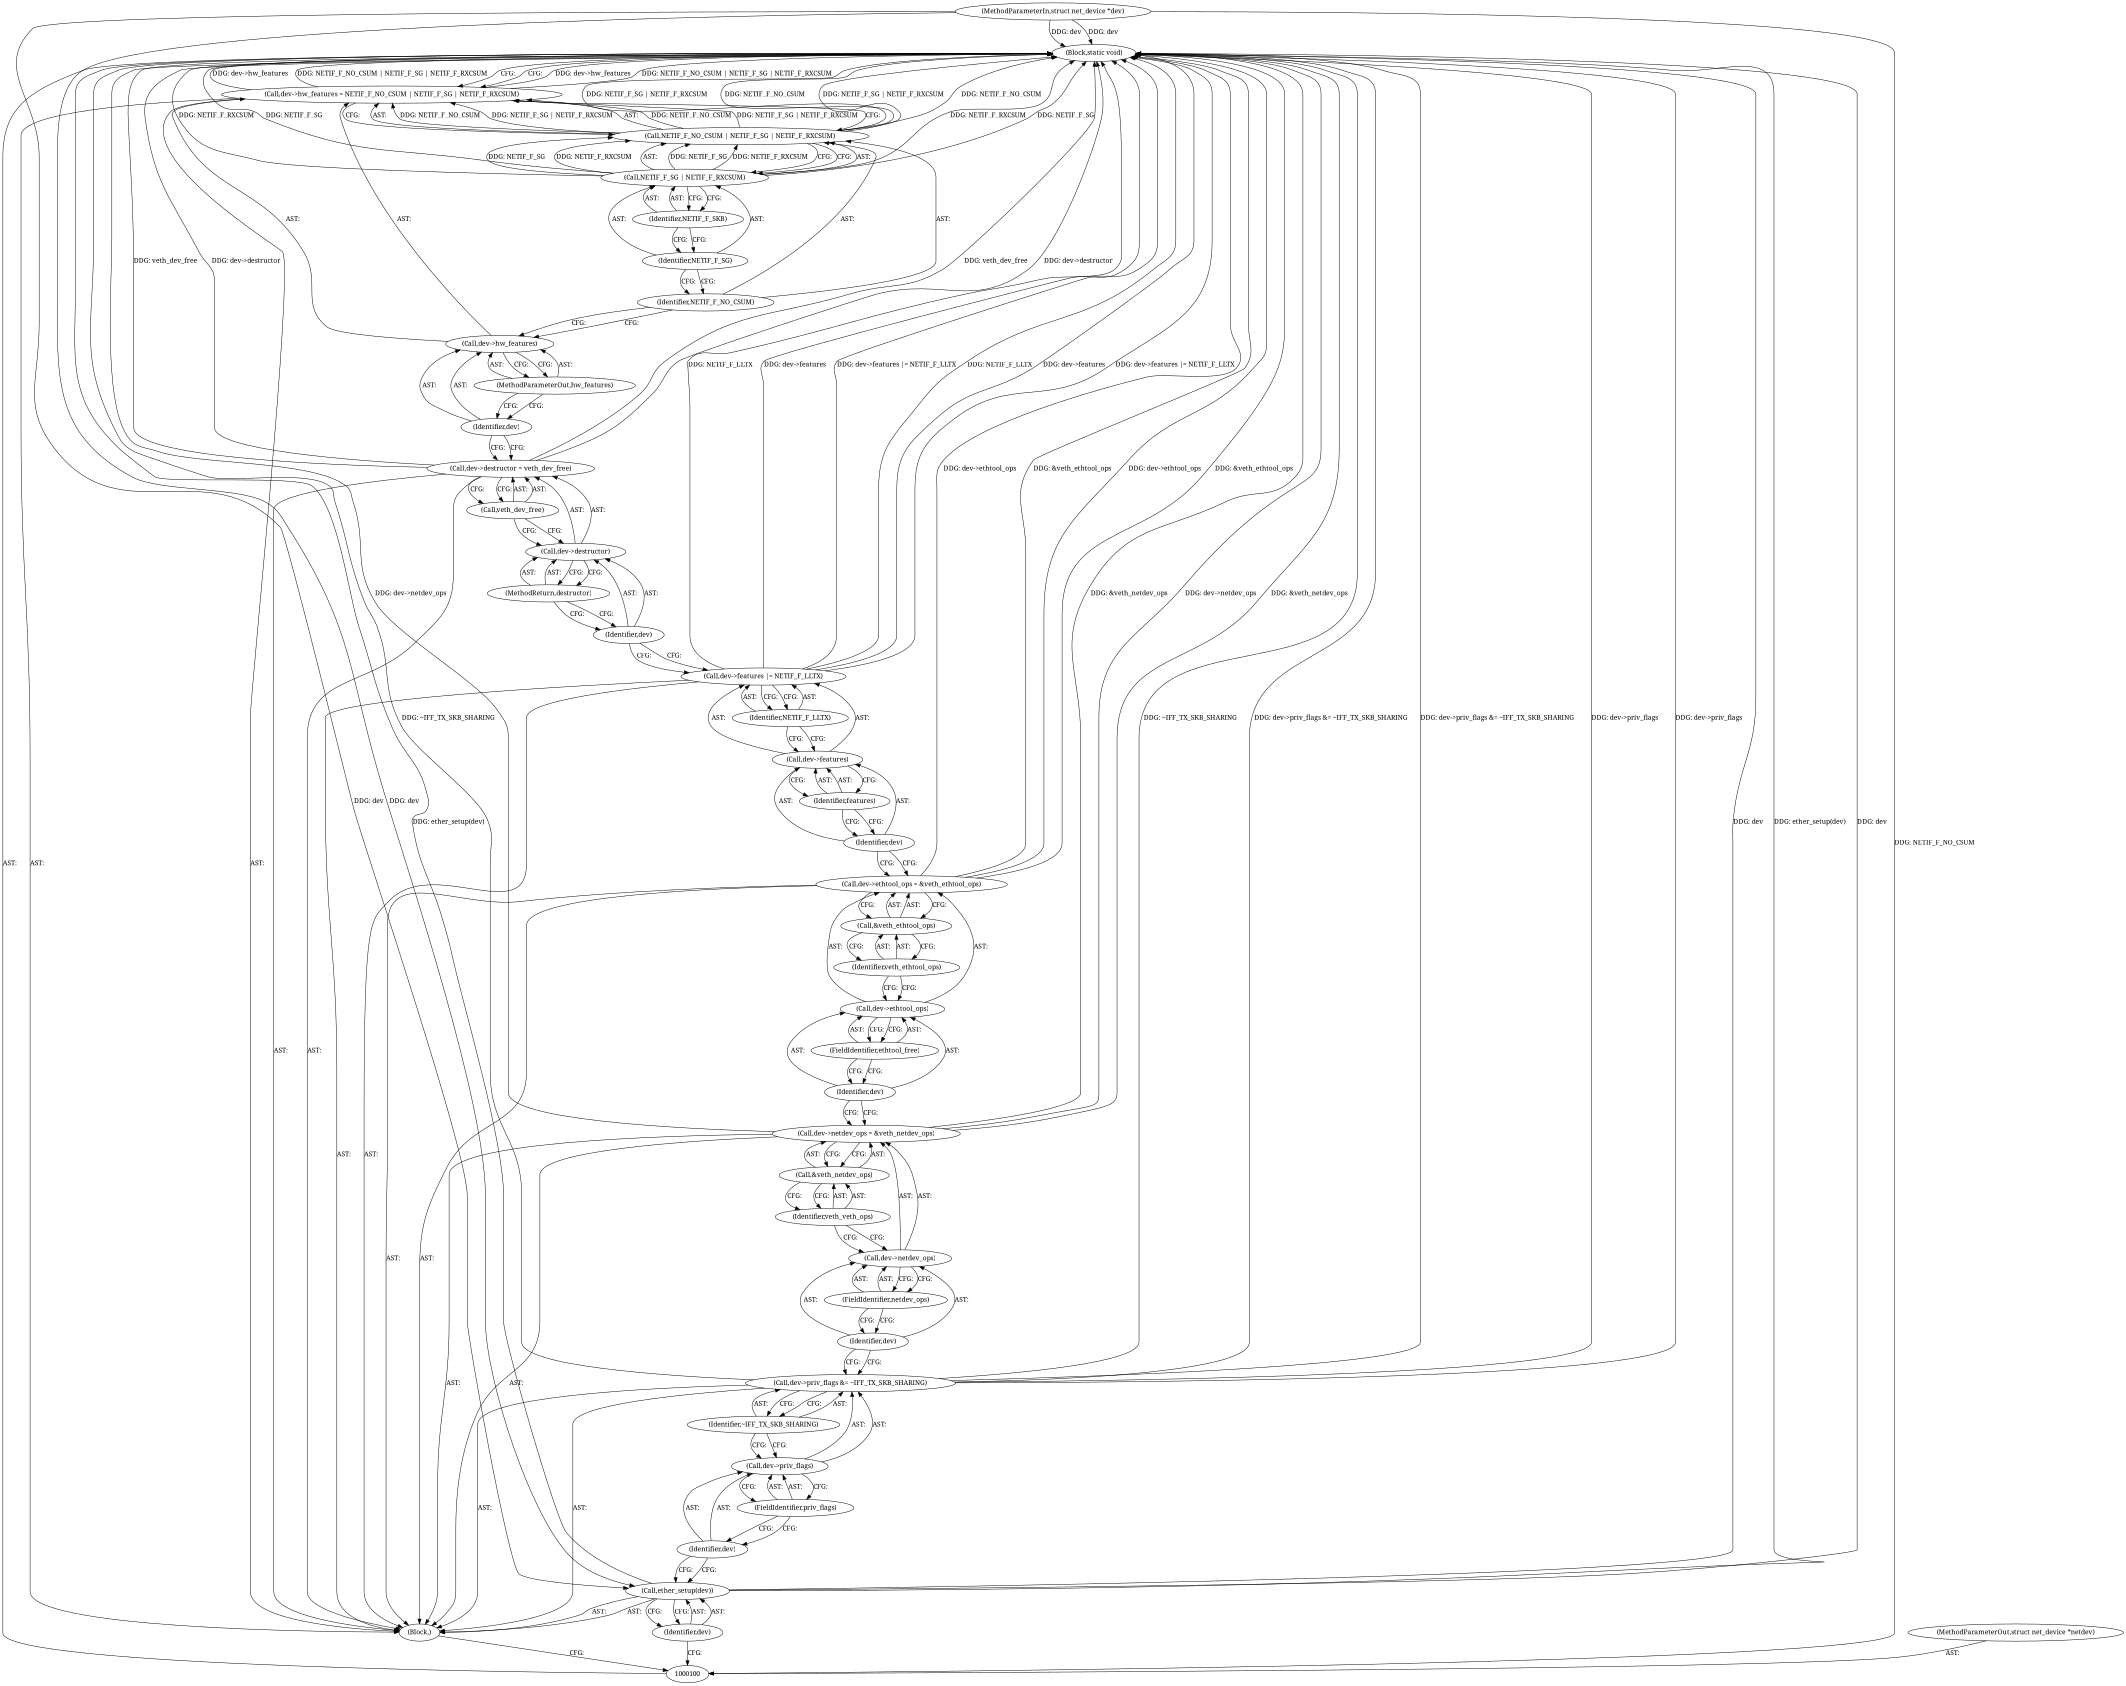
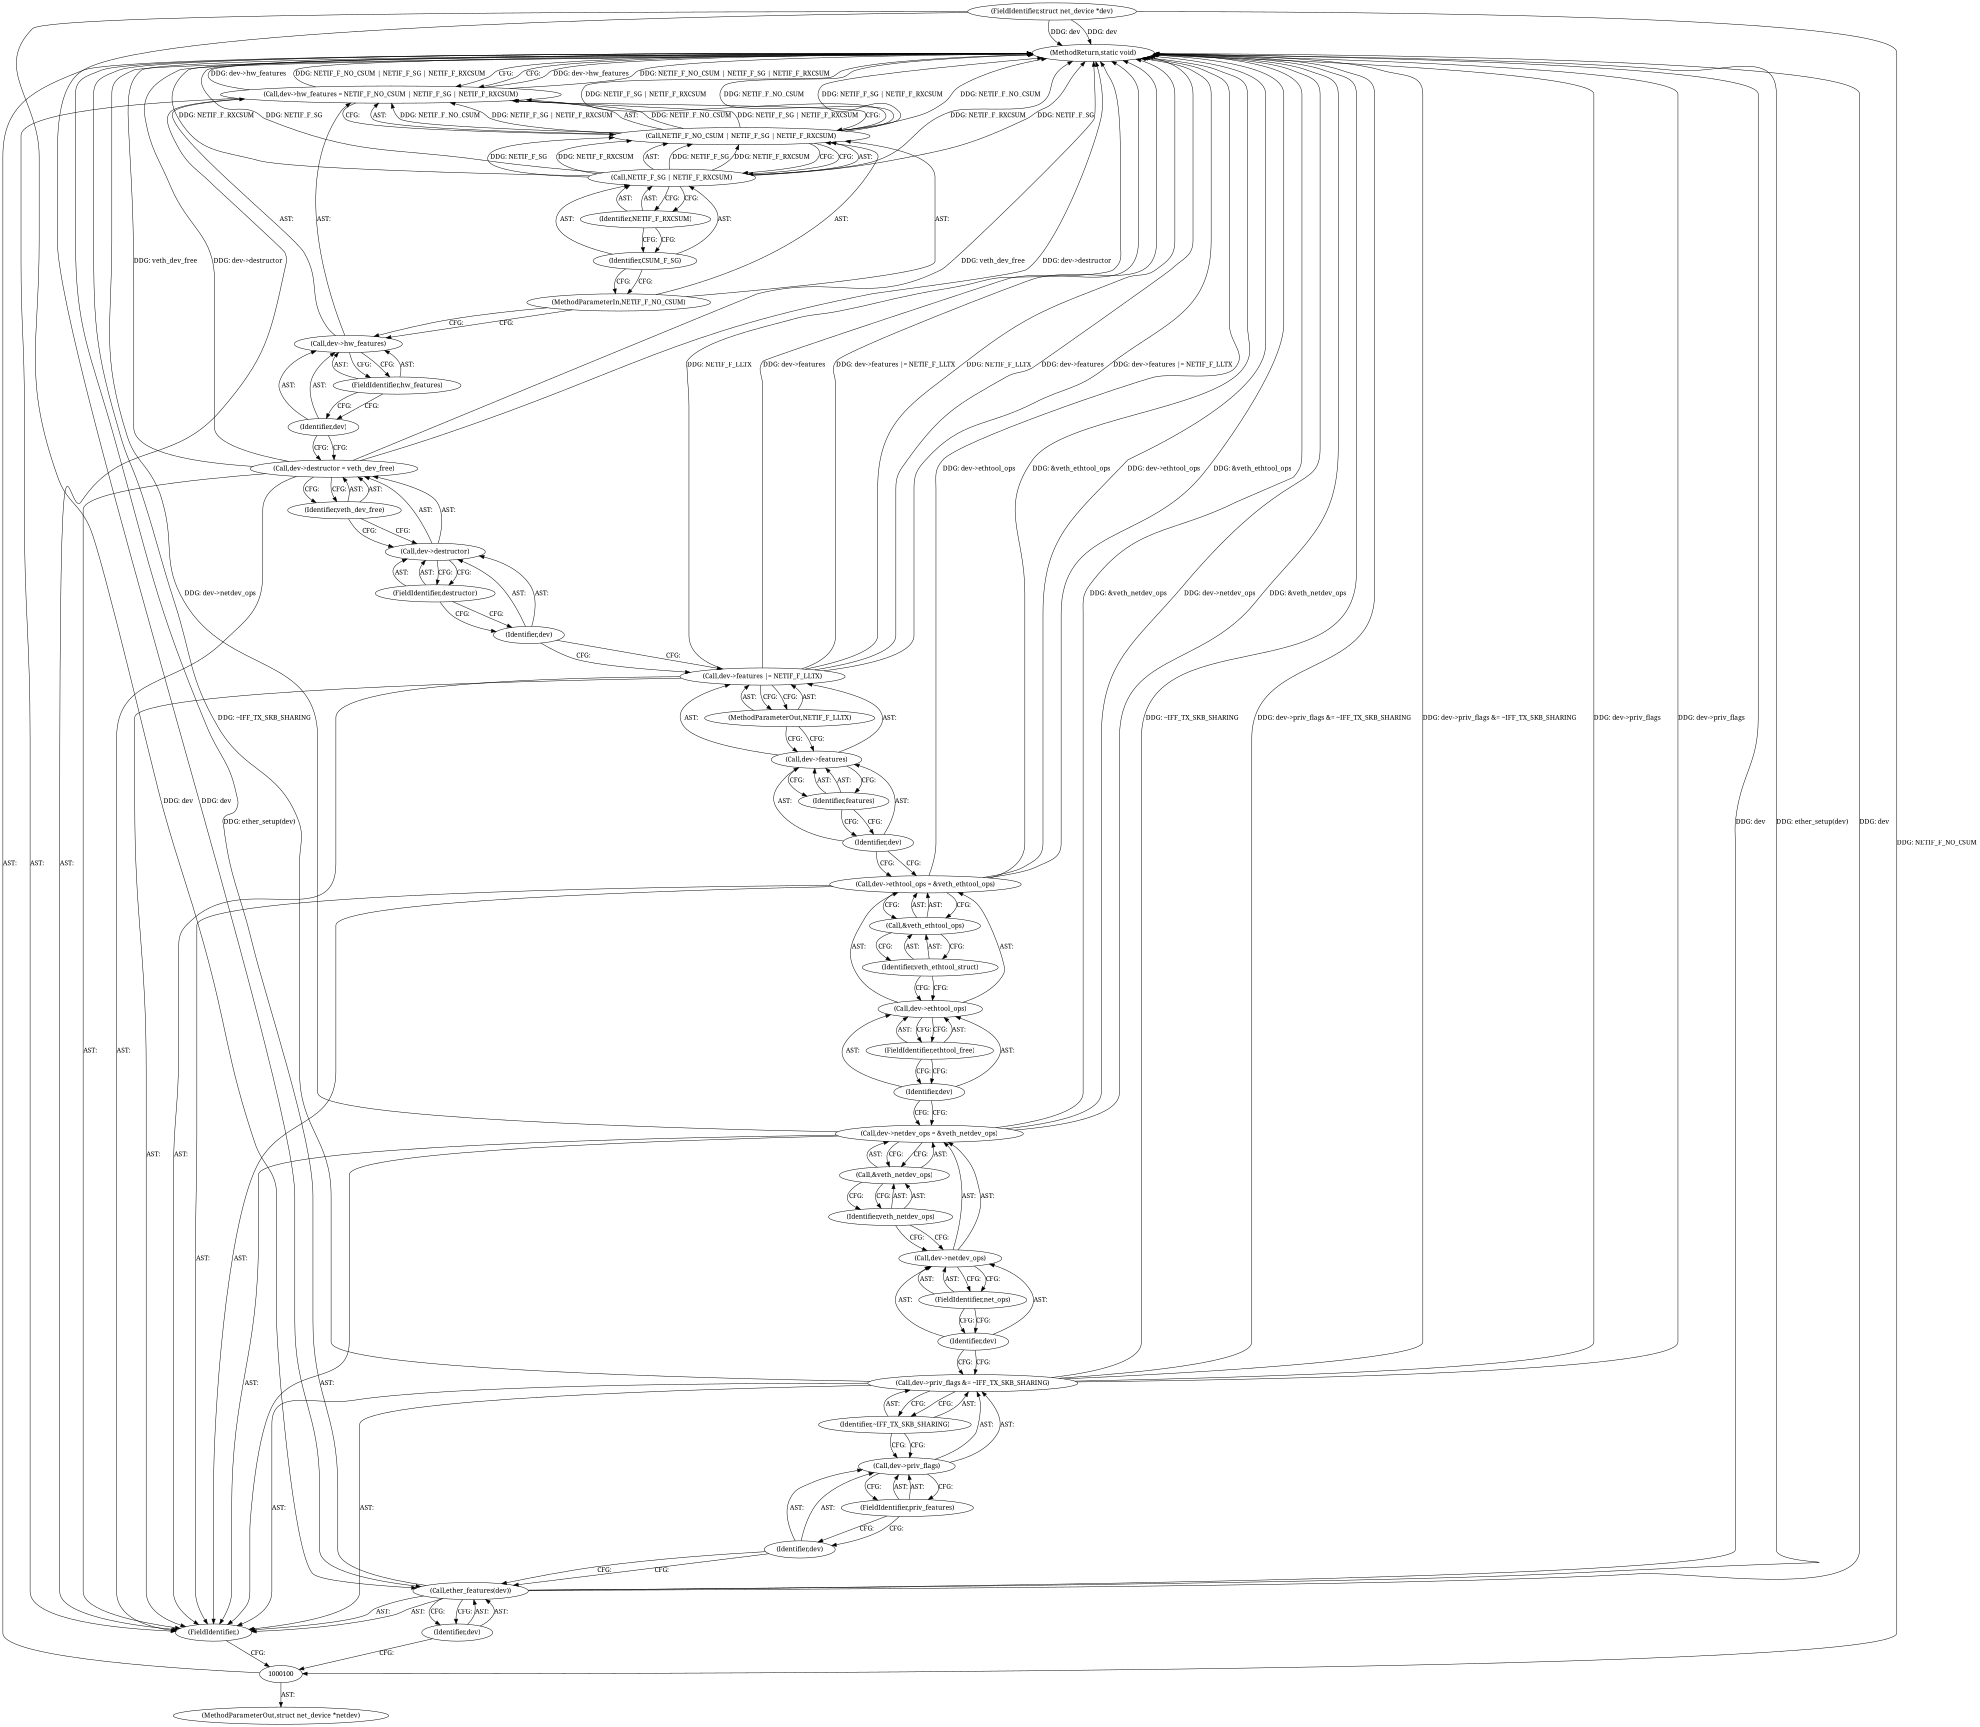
(1053, 11) -> (1052, 11)
(1094, 53) -> (1093, 53)
(688, 219) -> (645, 219)
(695, 261) -> (645, 261)
(706, 302) -> (619, 302)
(555, 386) -> (397, 386)
(513, 510) -> (344, 510)
(548, 593) -> (435, 593)
(790, 718) -> (790, 718)
(897, 967) -> (930, 967)
(833, 1217) -> (891, 1217)
(886, 1300) -> (973, 1300)
(796, 1508) -> (907, 1508)
(677, 1591) -> (471, 1591)
(419, 1633) -> (214, 1633)
(1351, 1670) -> (281, 1693)
